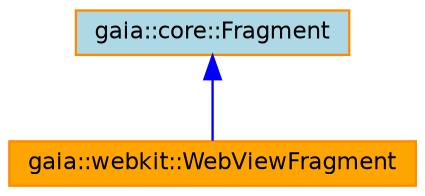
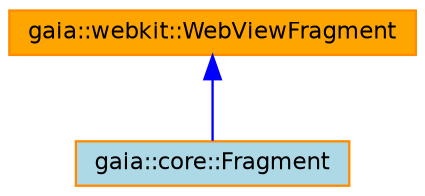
(213, 110) -> (213, 110)
